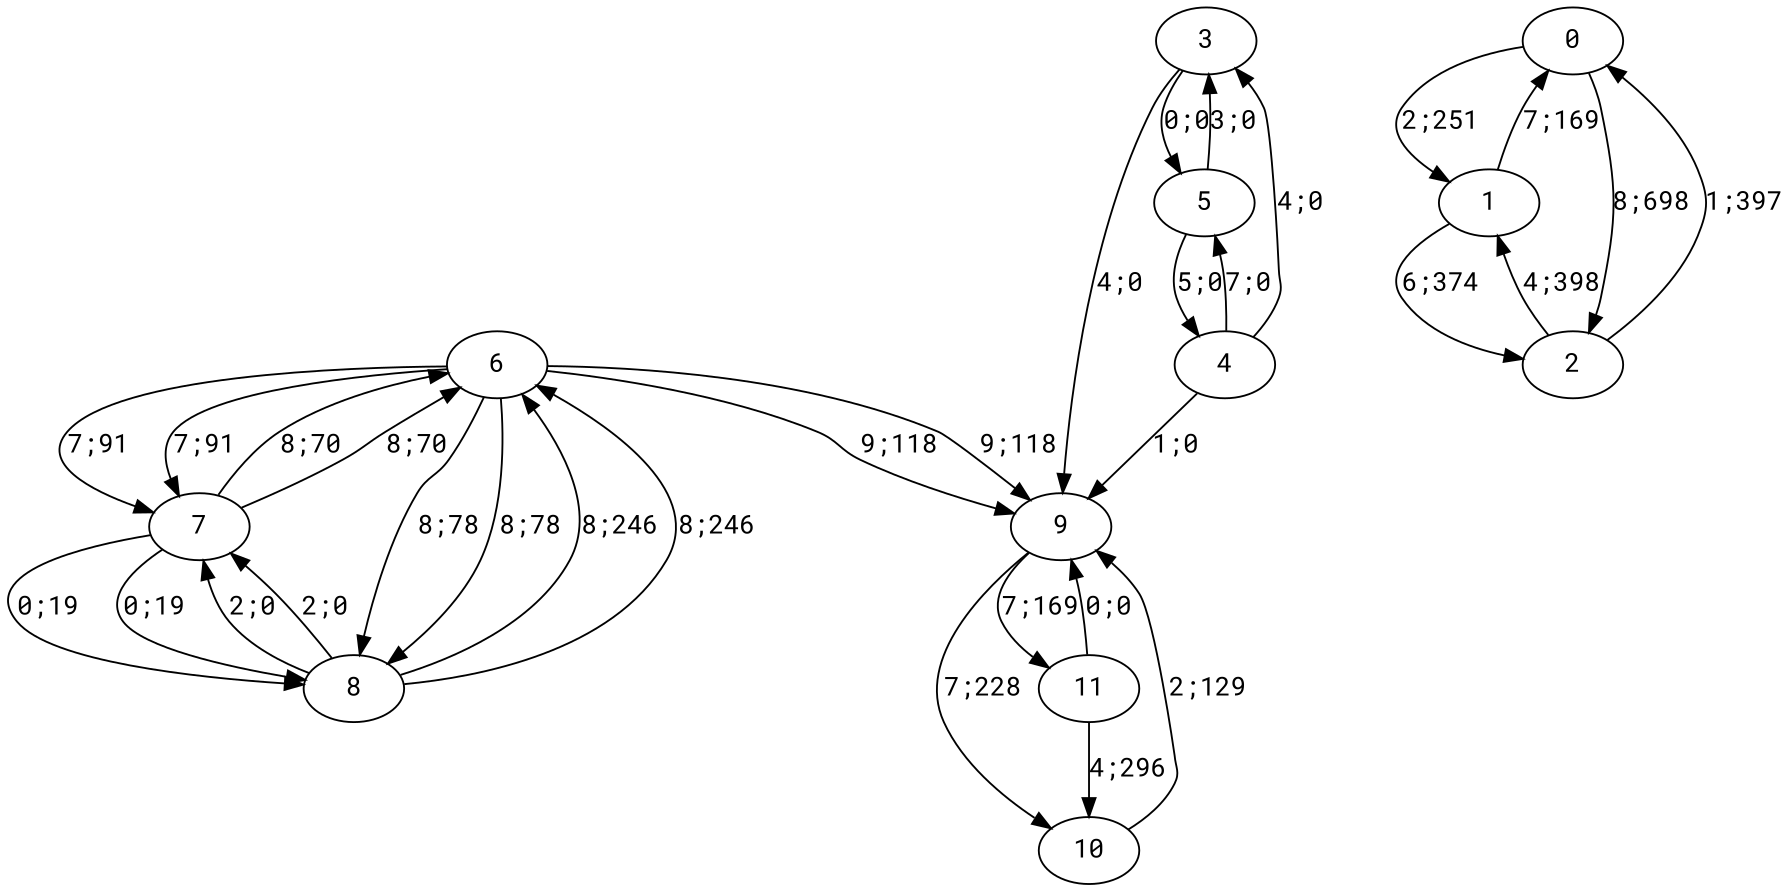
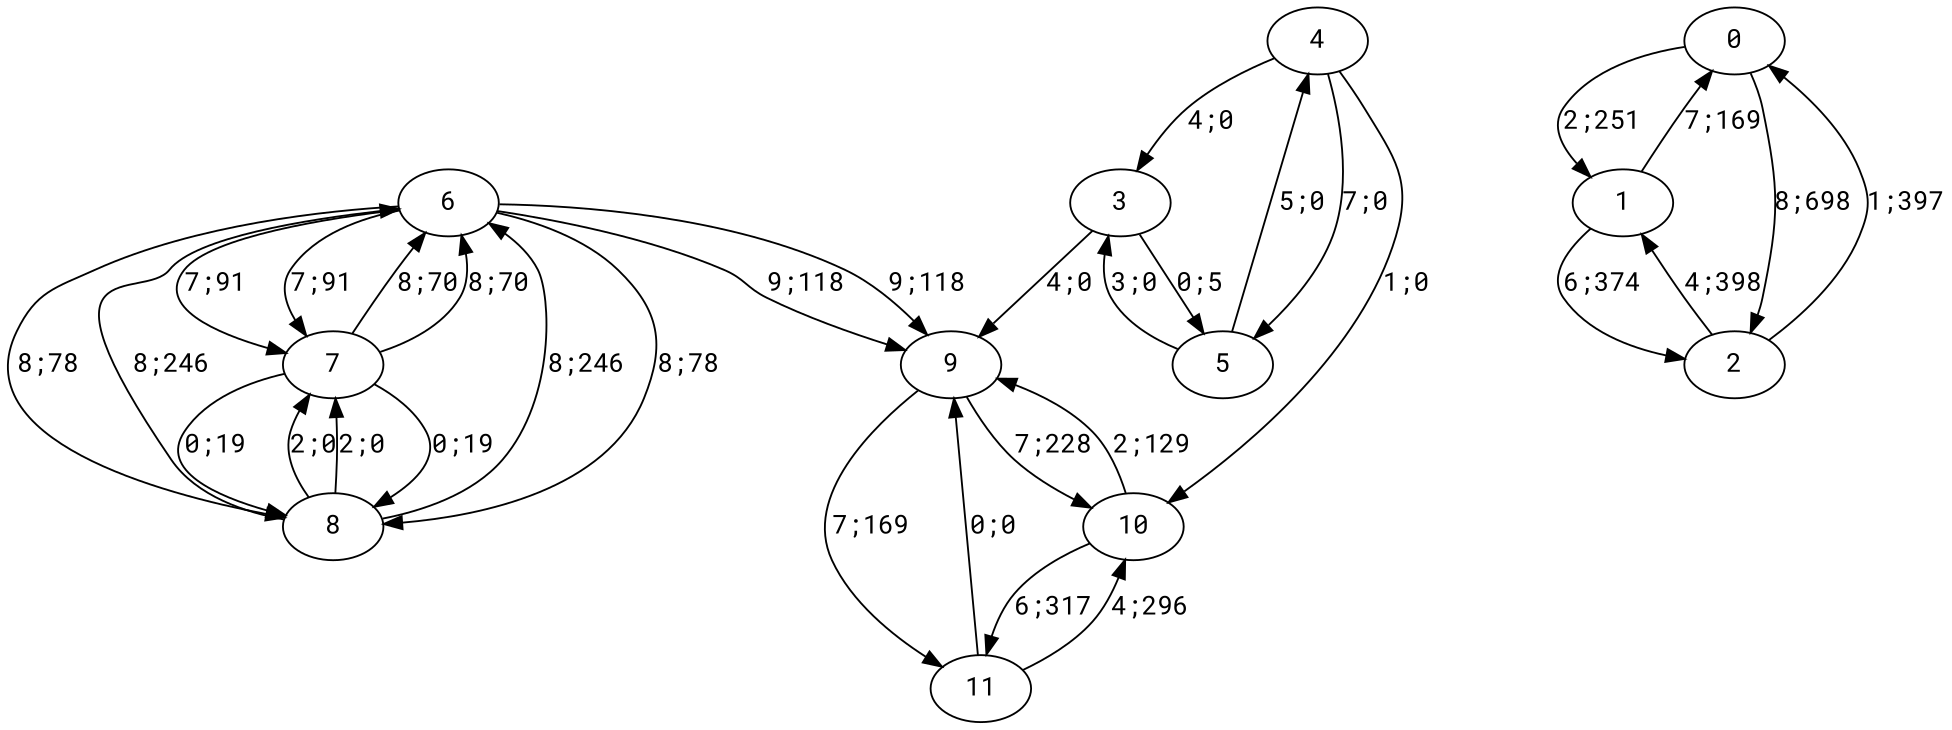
(1187, 122) -> (1200, 284)
(1150, 439) -> (1364, 307)
none -> (1030, 579)
